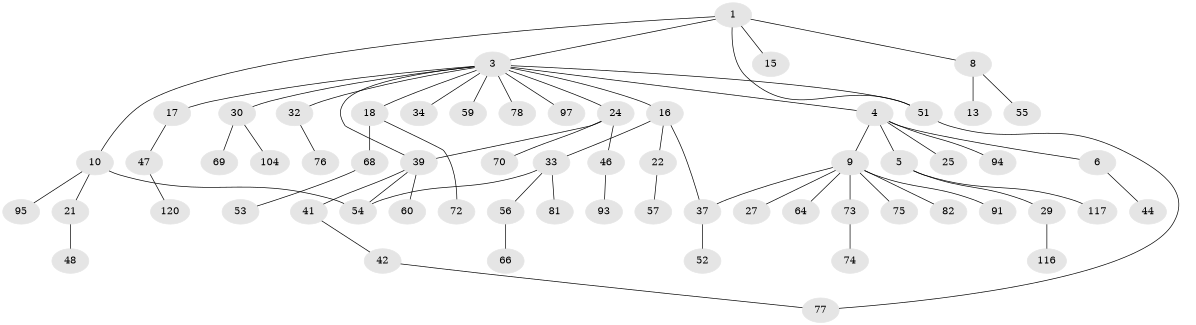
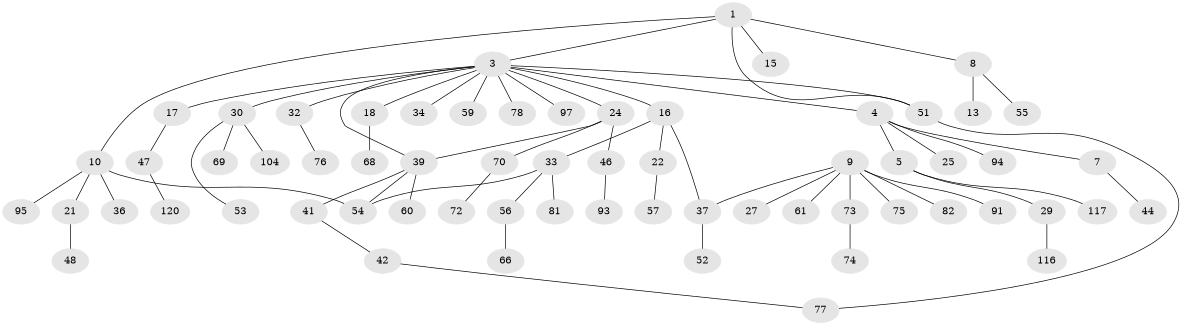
(862, 138) -> none
(437, 147) -> (476, 189)
(1097, 163) -> (1097, 163)
(309, 189) -> (191, 164)
none -> (120, 212)
(801, 212) -> (801, 212)
